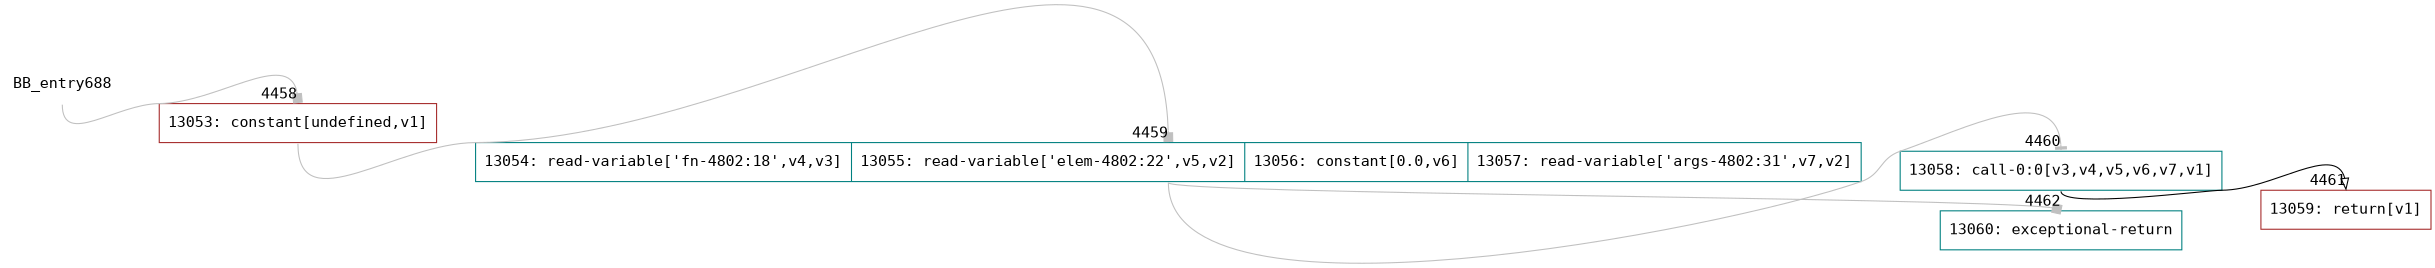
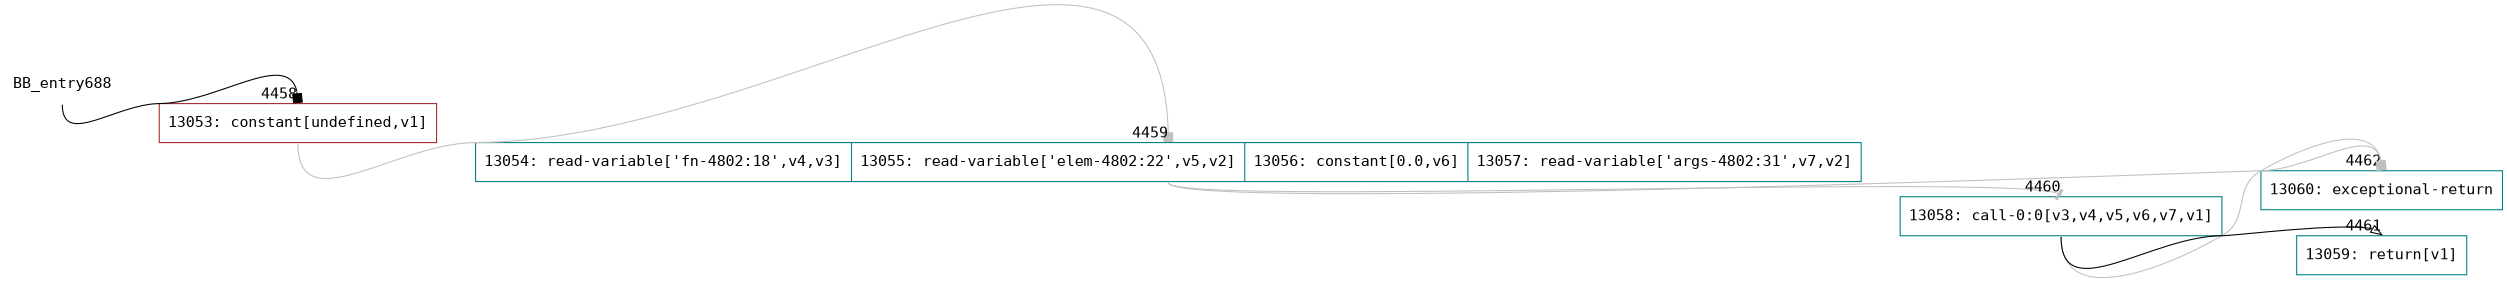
(178, 102) -> (178, 102)
(2346, 210) -> (2382, 255)
none -> (2236, 222)
